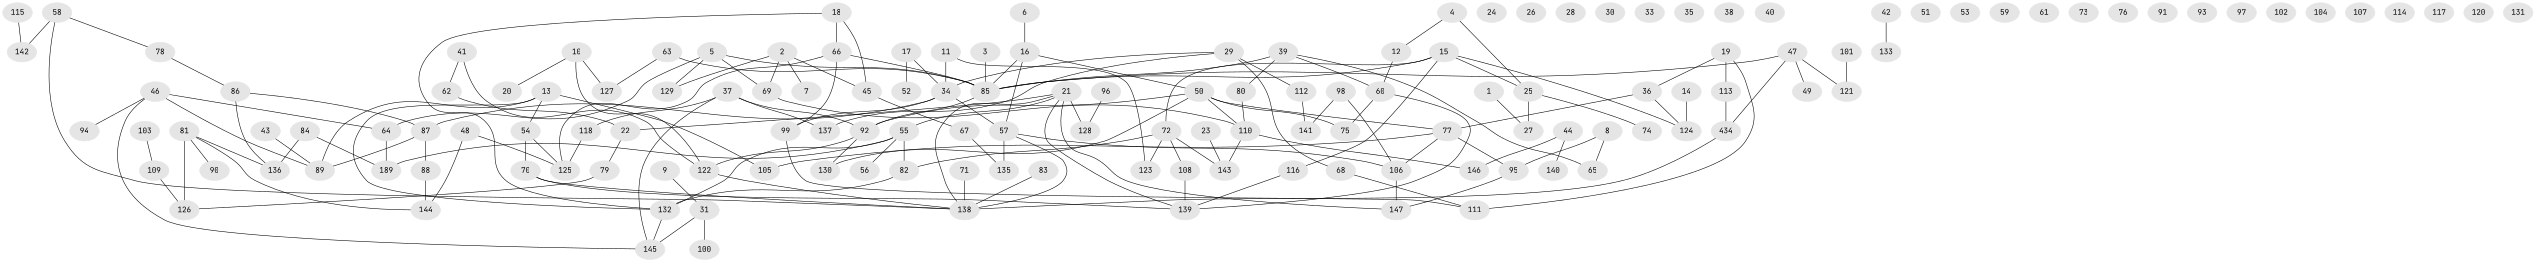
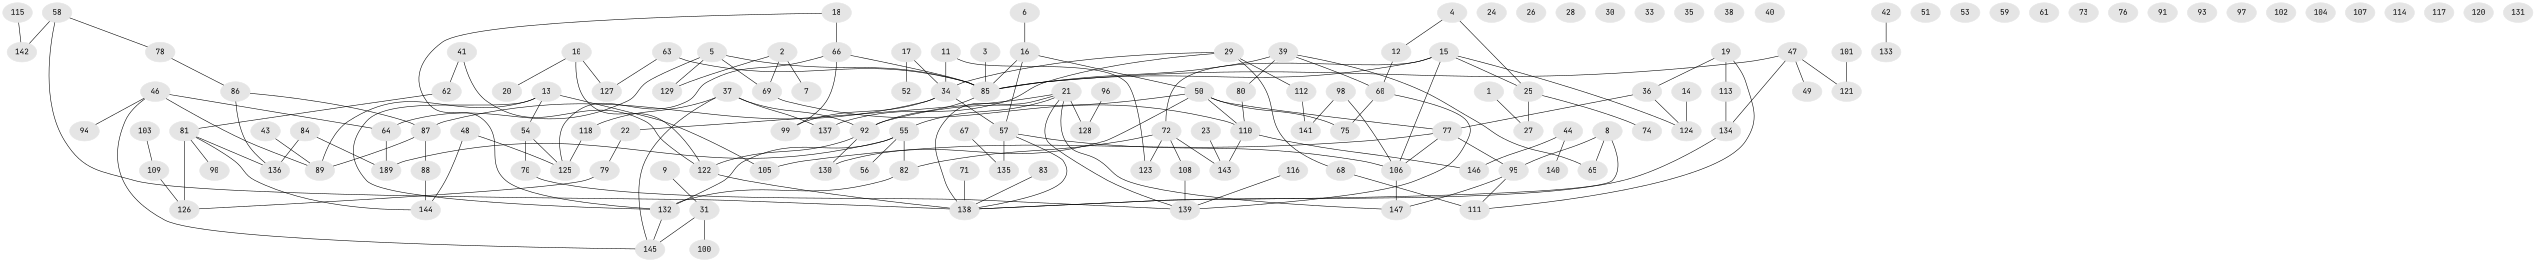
(867, 92) -> none
(532, 111) -> (315, 111)
(1378, 129) -> (1420, 111)
(1726, 131) -> (1726, 131)
(1110, 196) -> (1495, 190)
(743, 198) -> (1317, 198)
